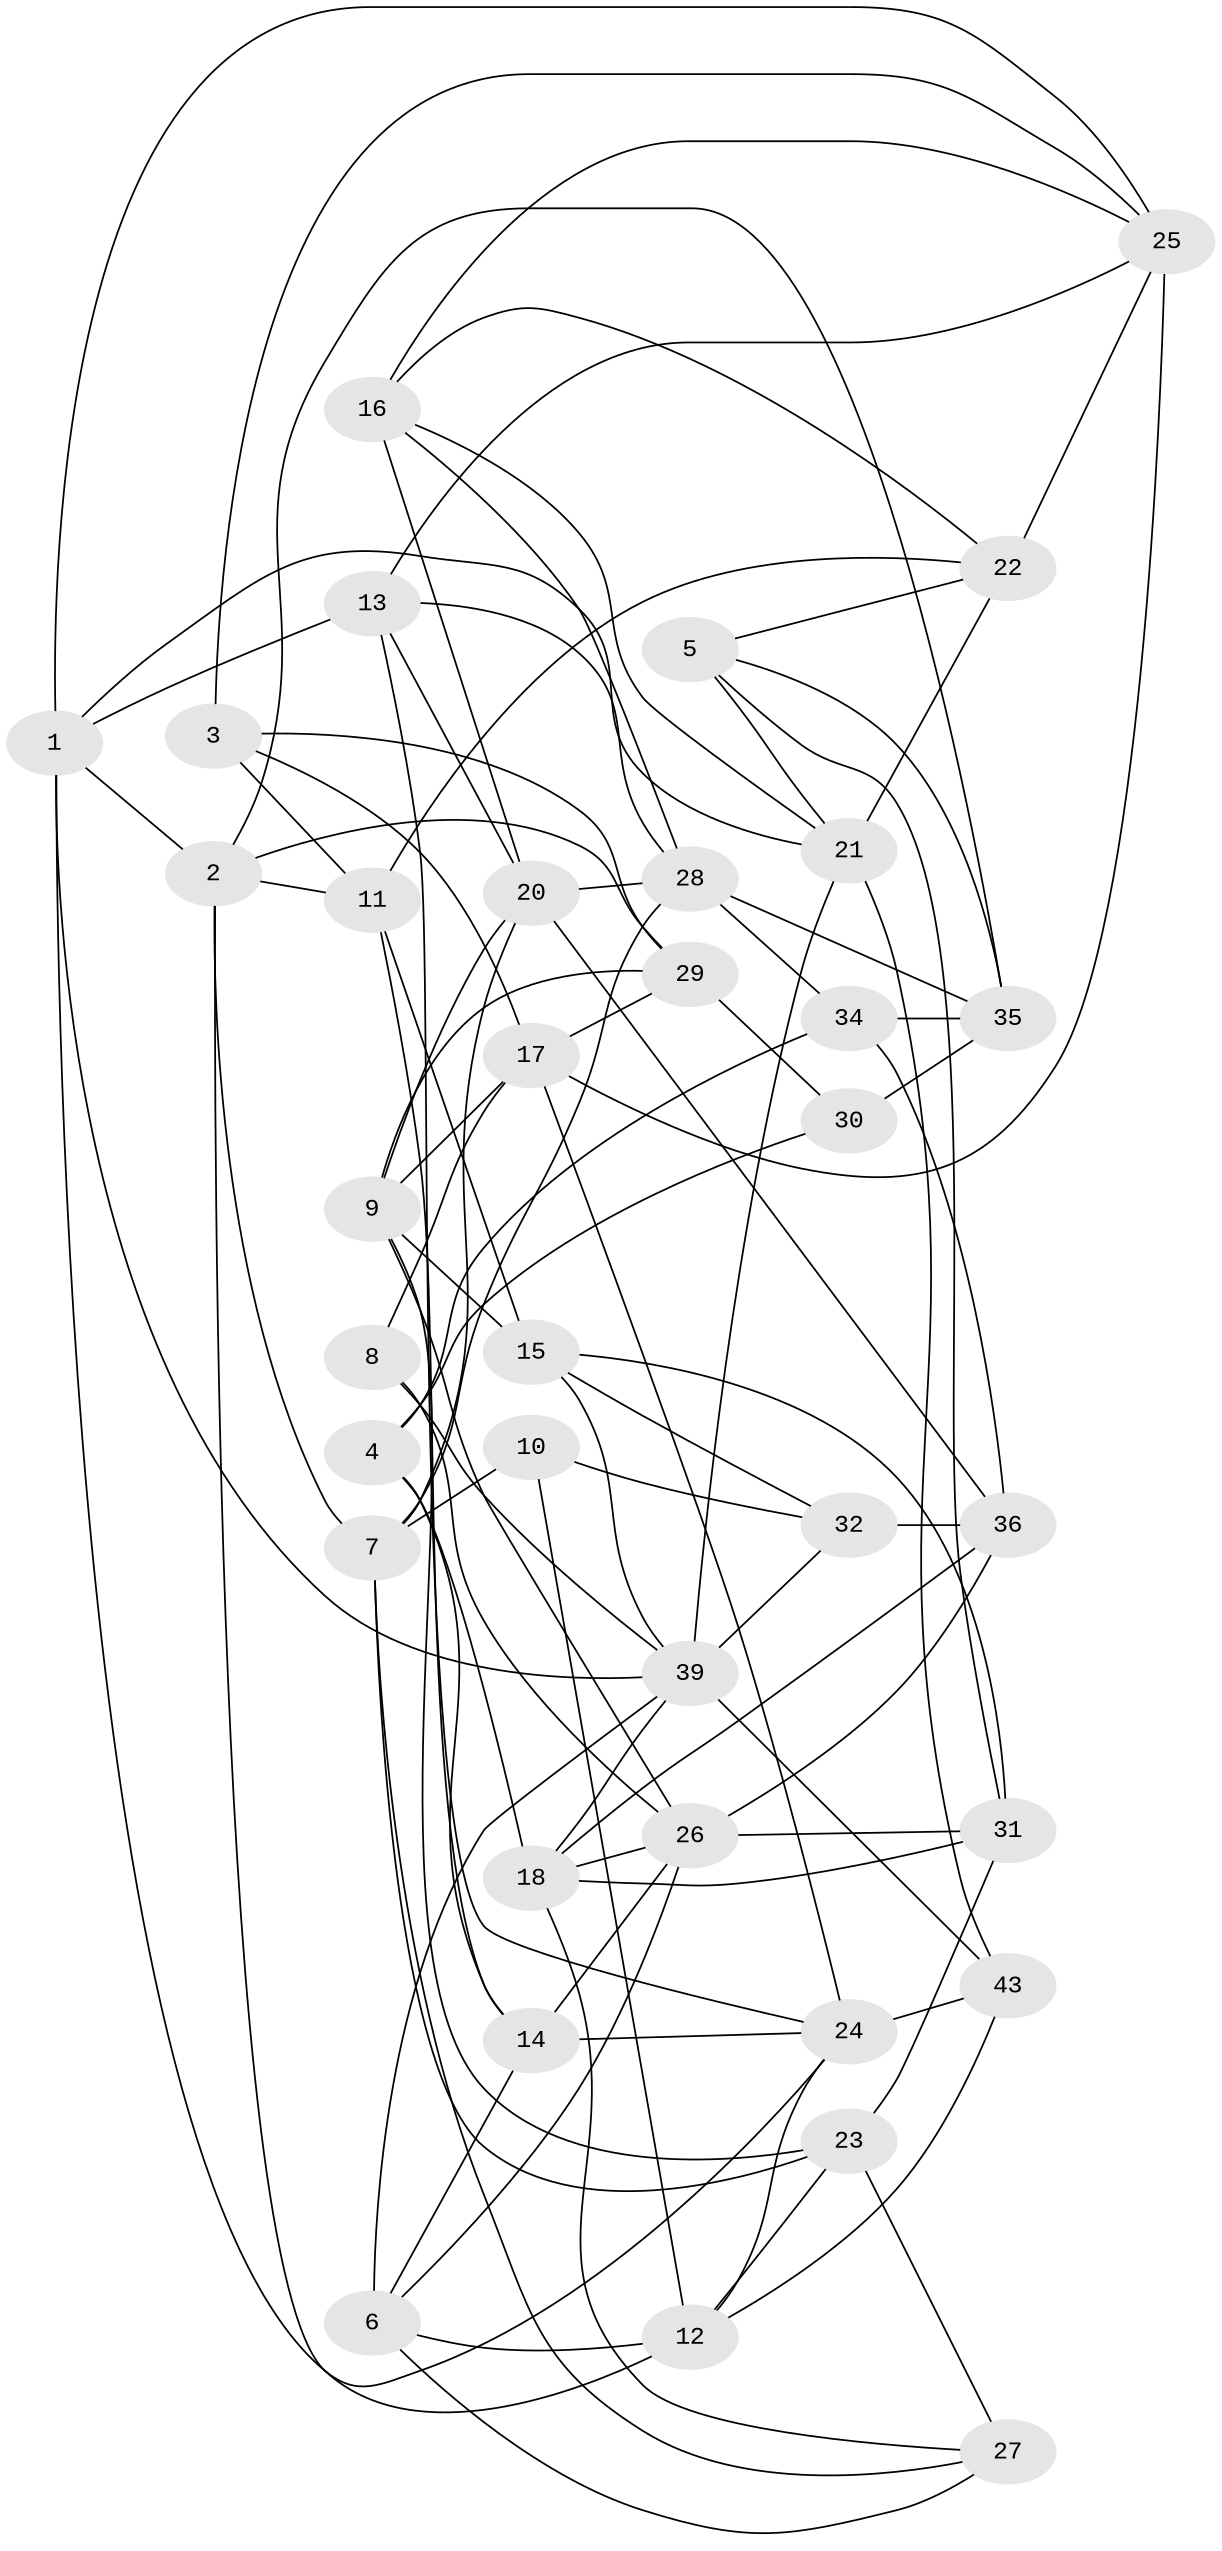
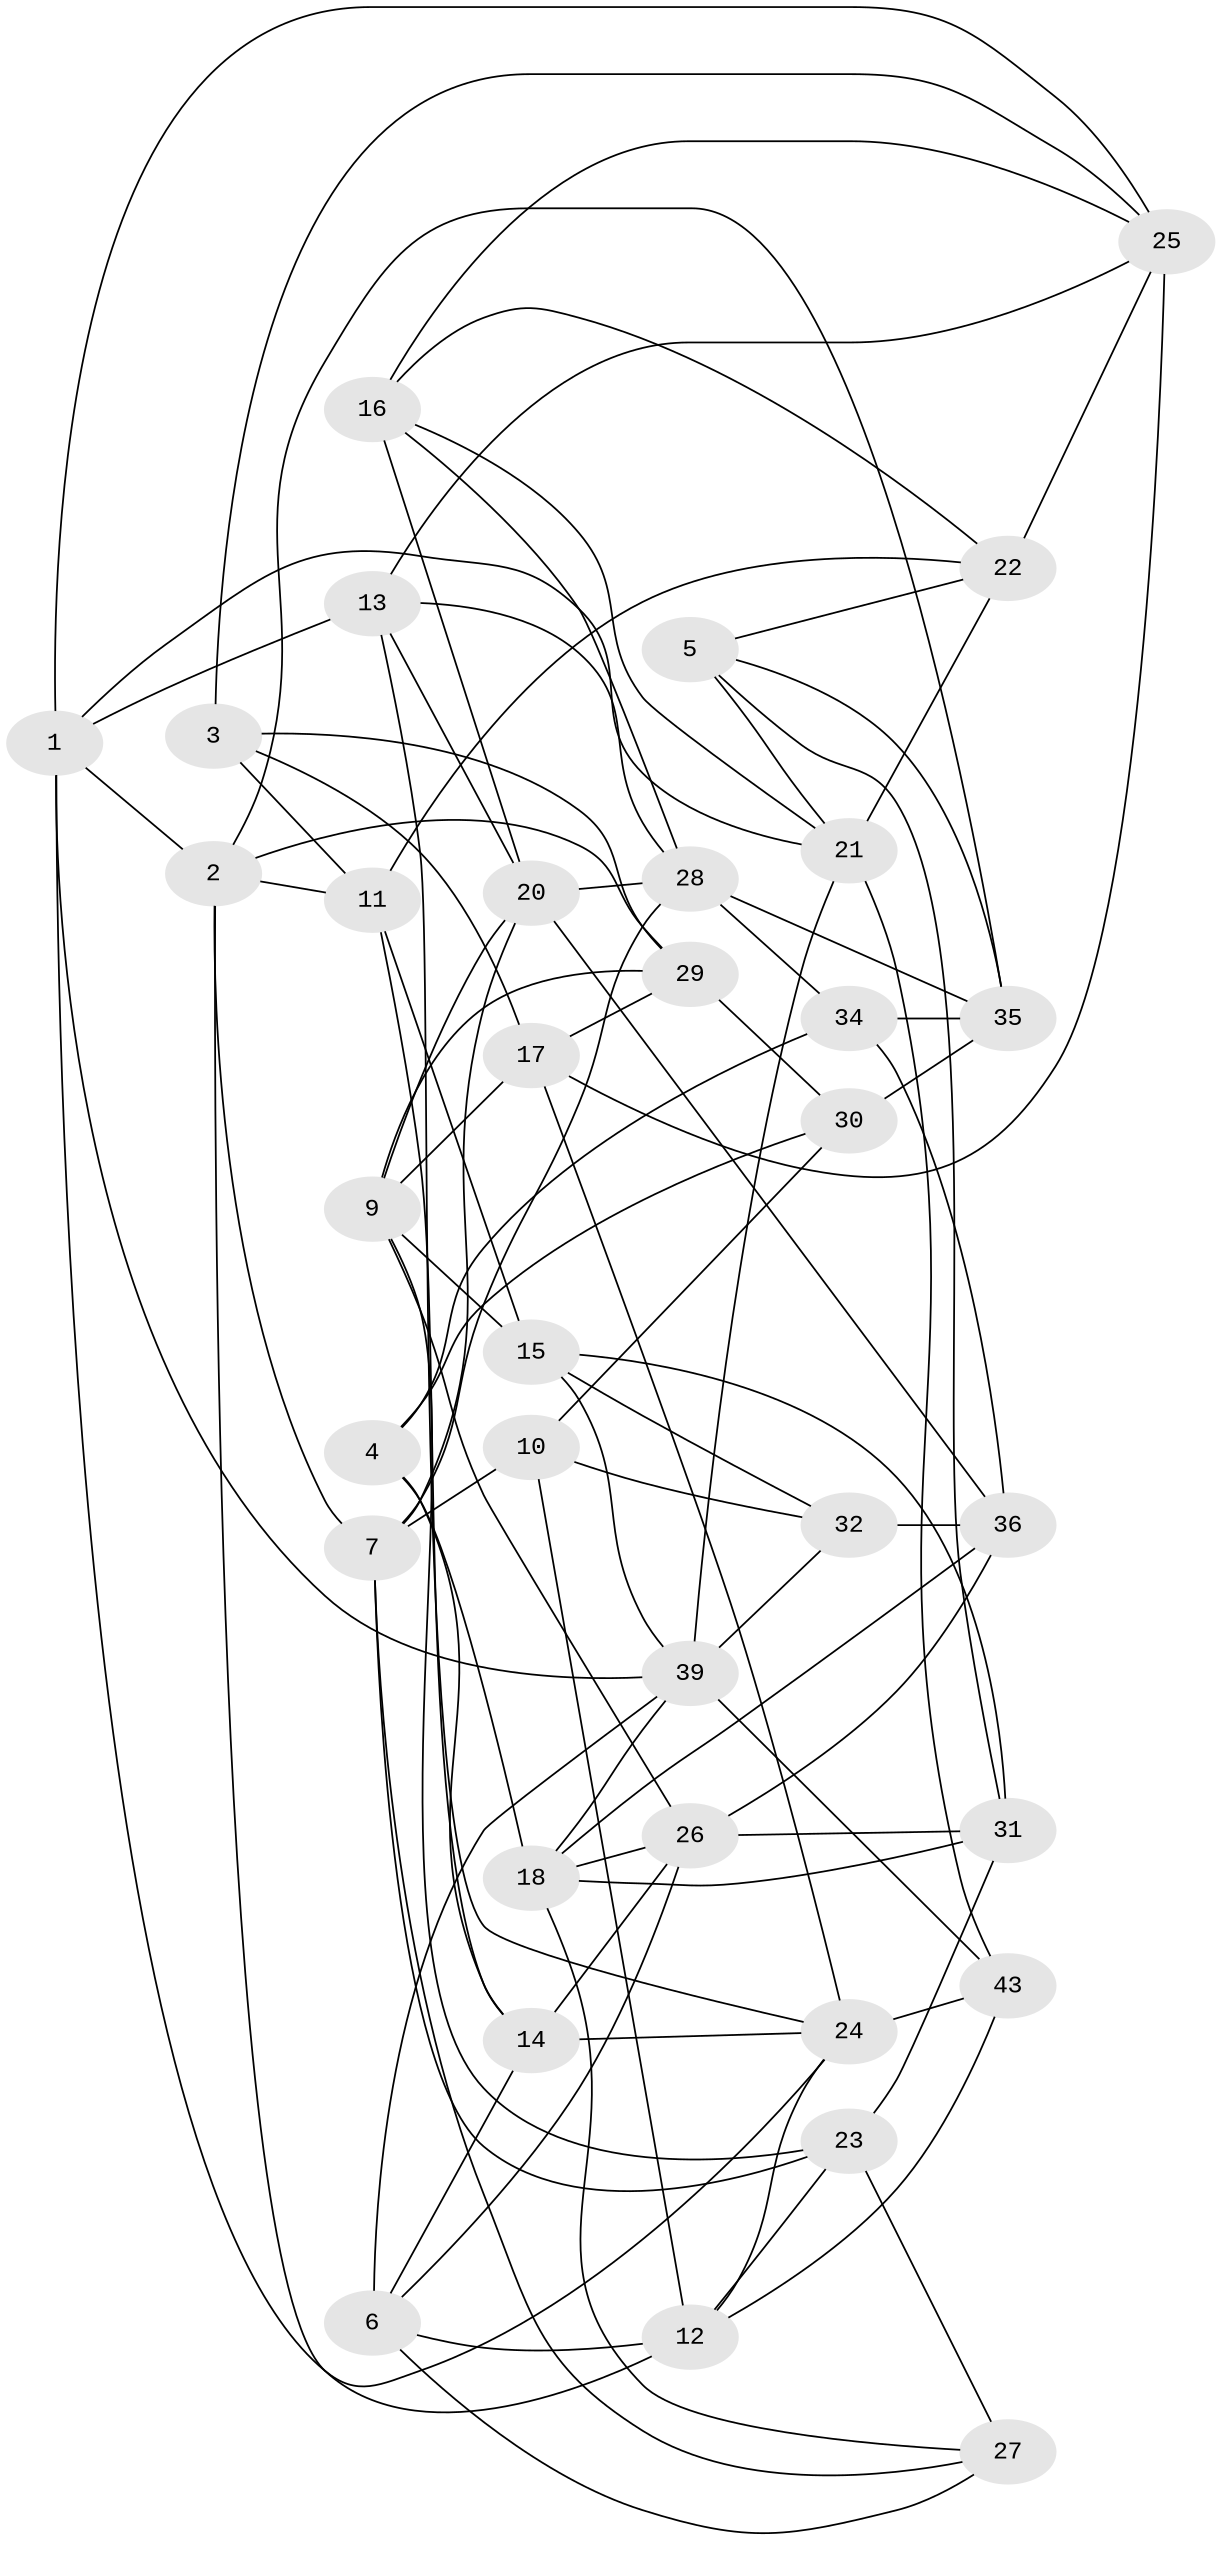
none -> (690, 1284)
(372, 1358) -> none
